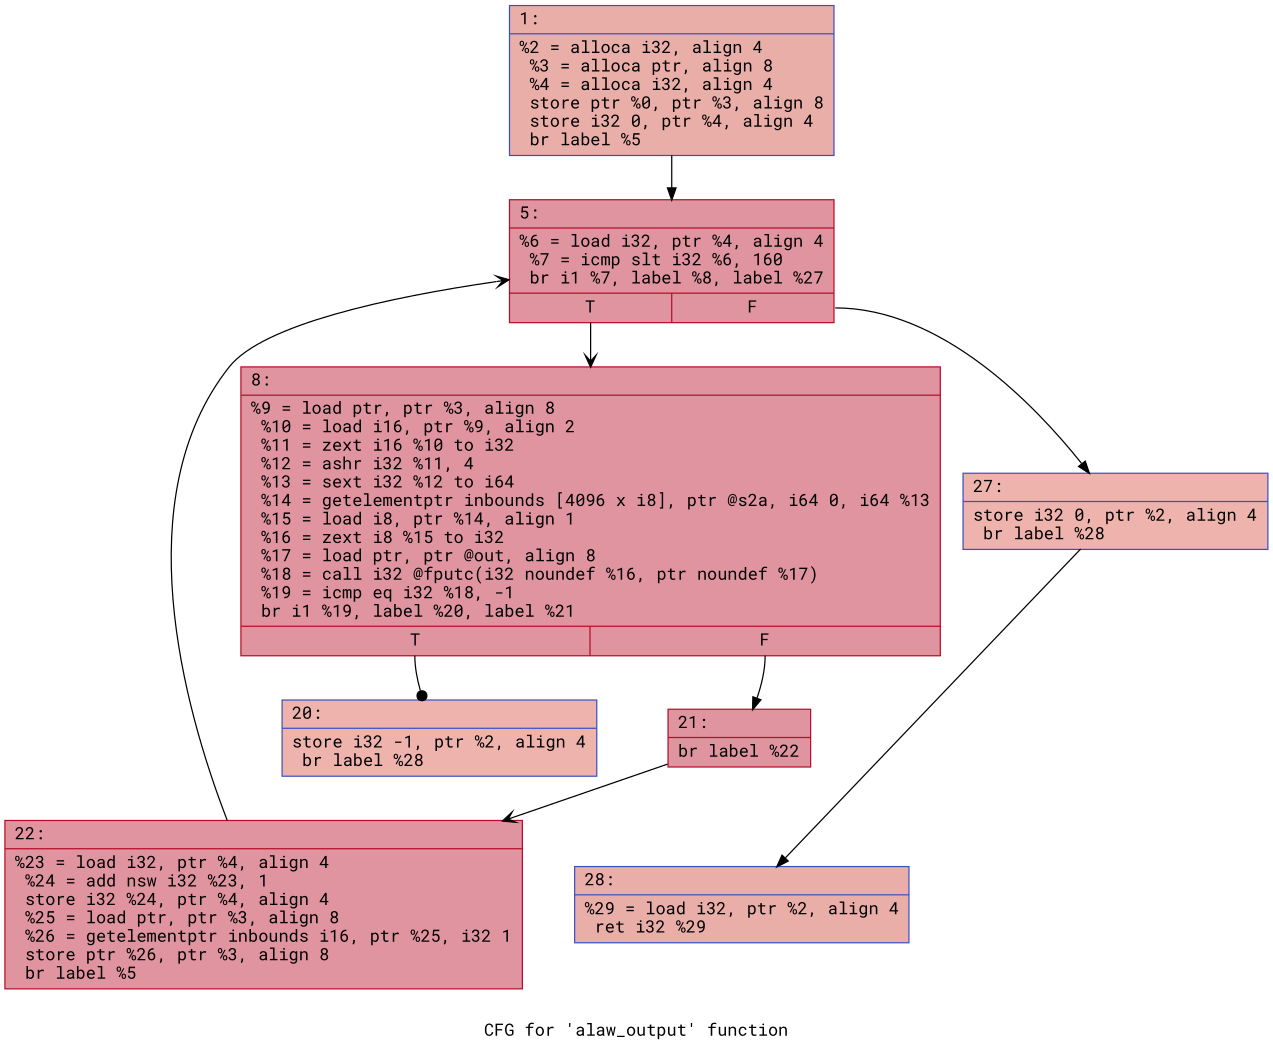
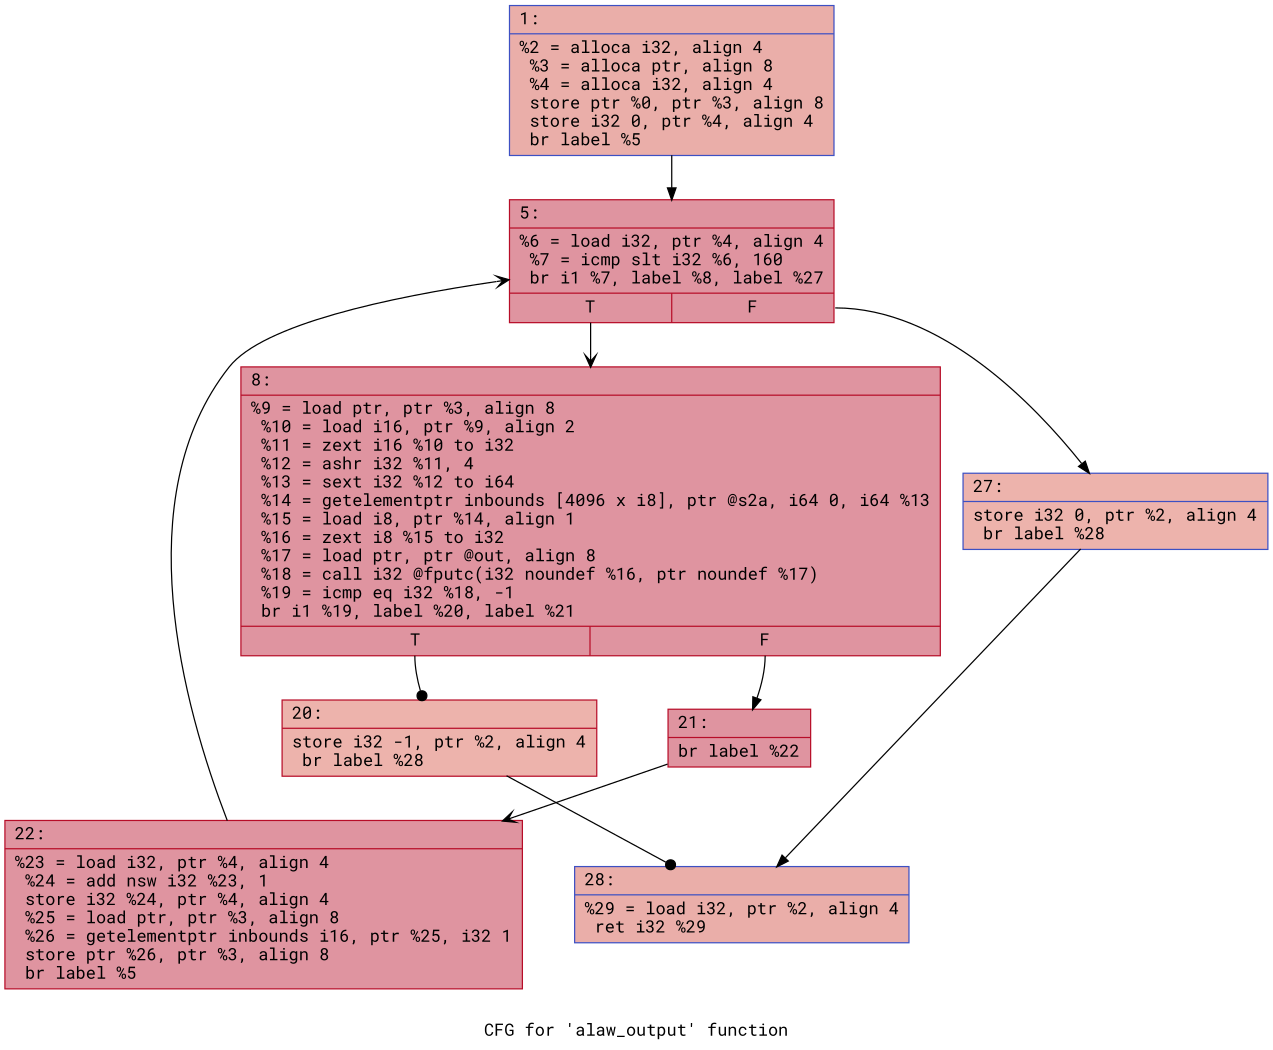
(439, 738) -> (439, 738)
none -> (586, 819)
